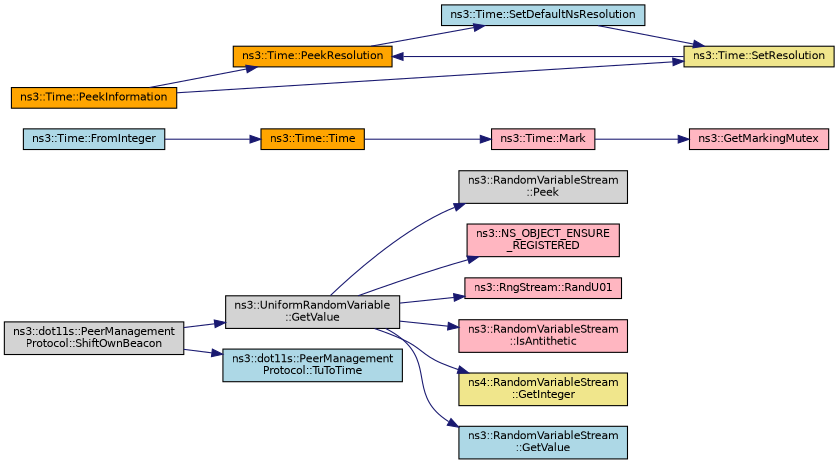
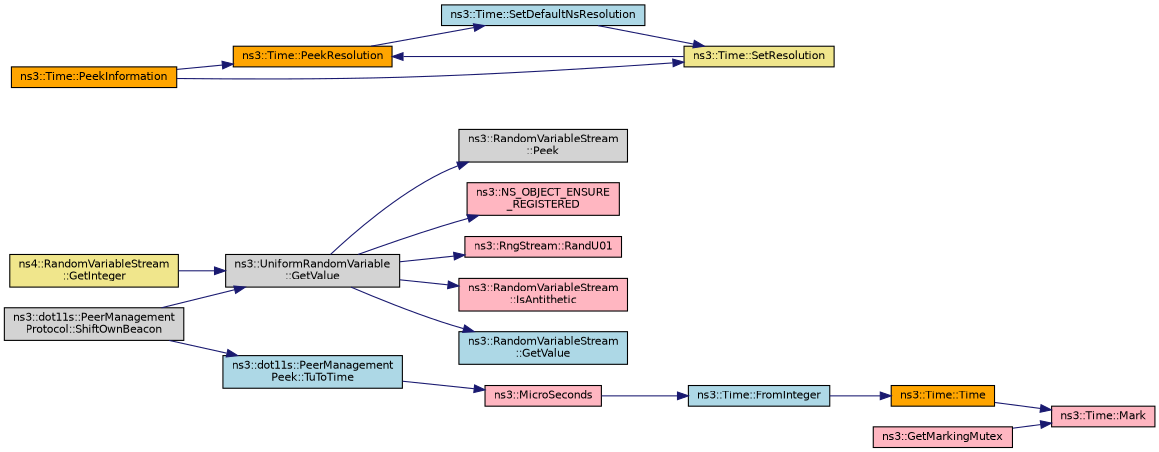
(637, 139) -> (1027, 426)
(421, 351) -> (196, 271)
(313, 365) -> (313, 372)
none -> (543, 396)
